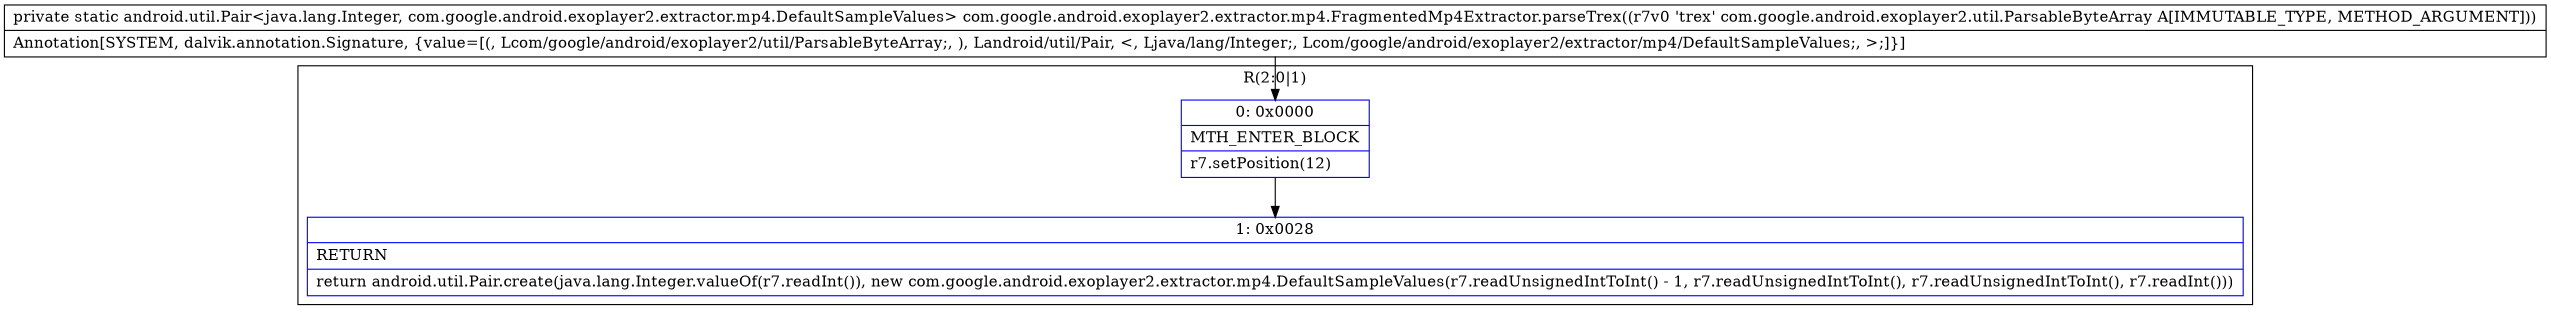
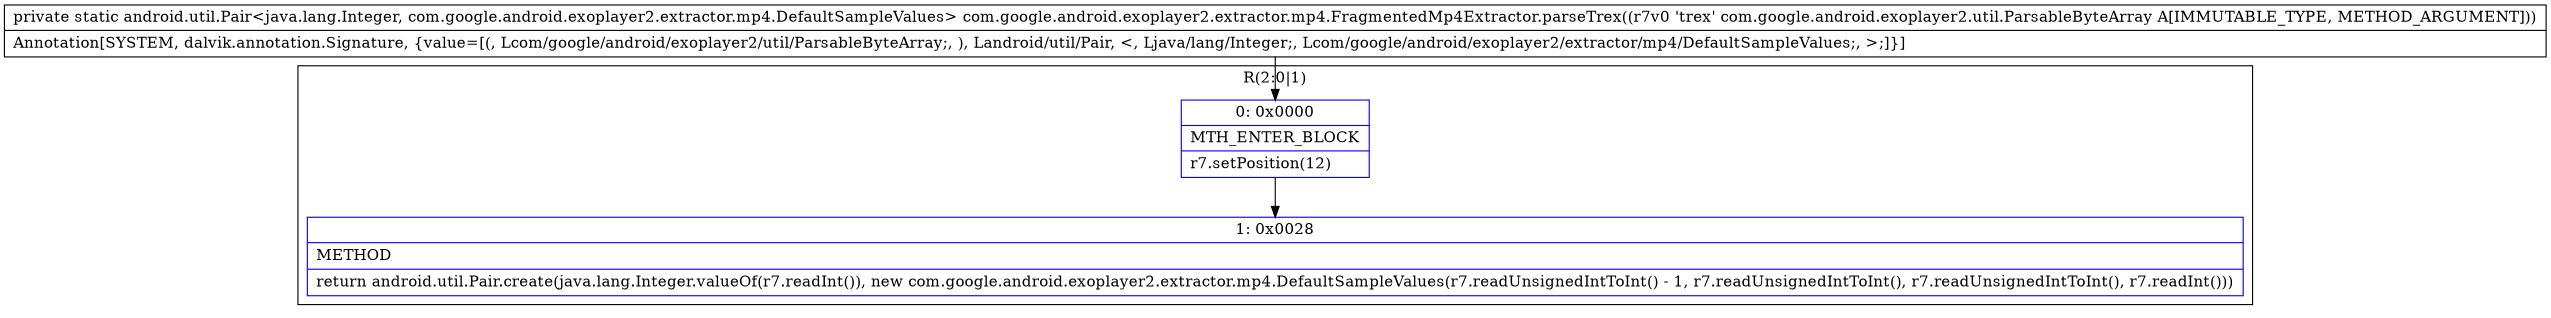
(352, 255) -> (354, 255)
